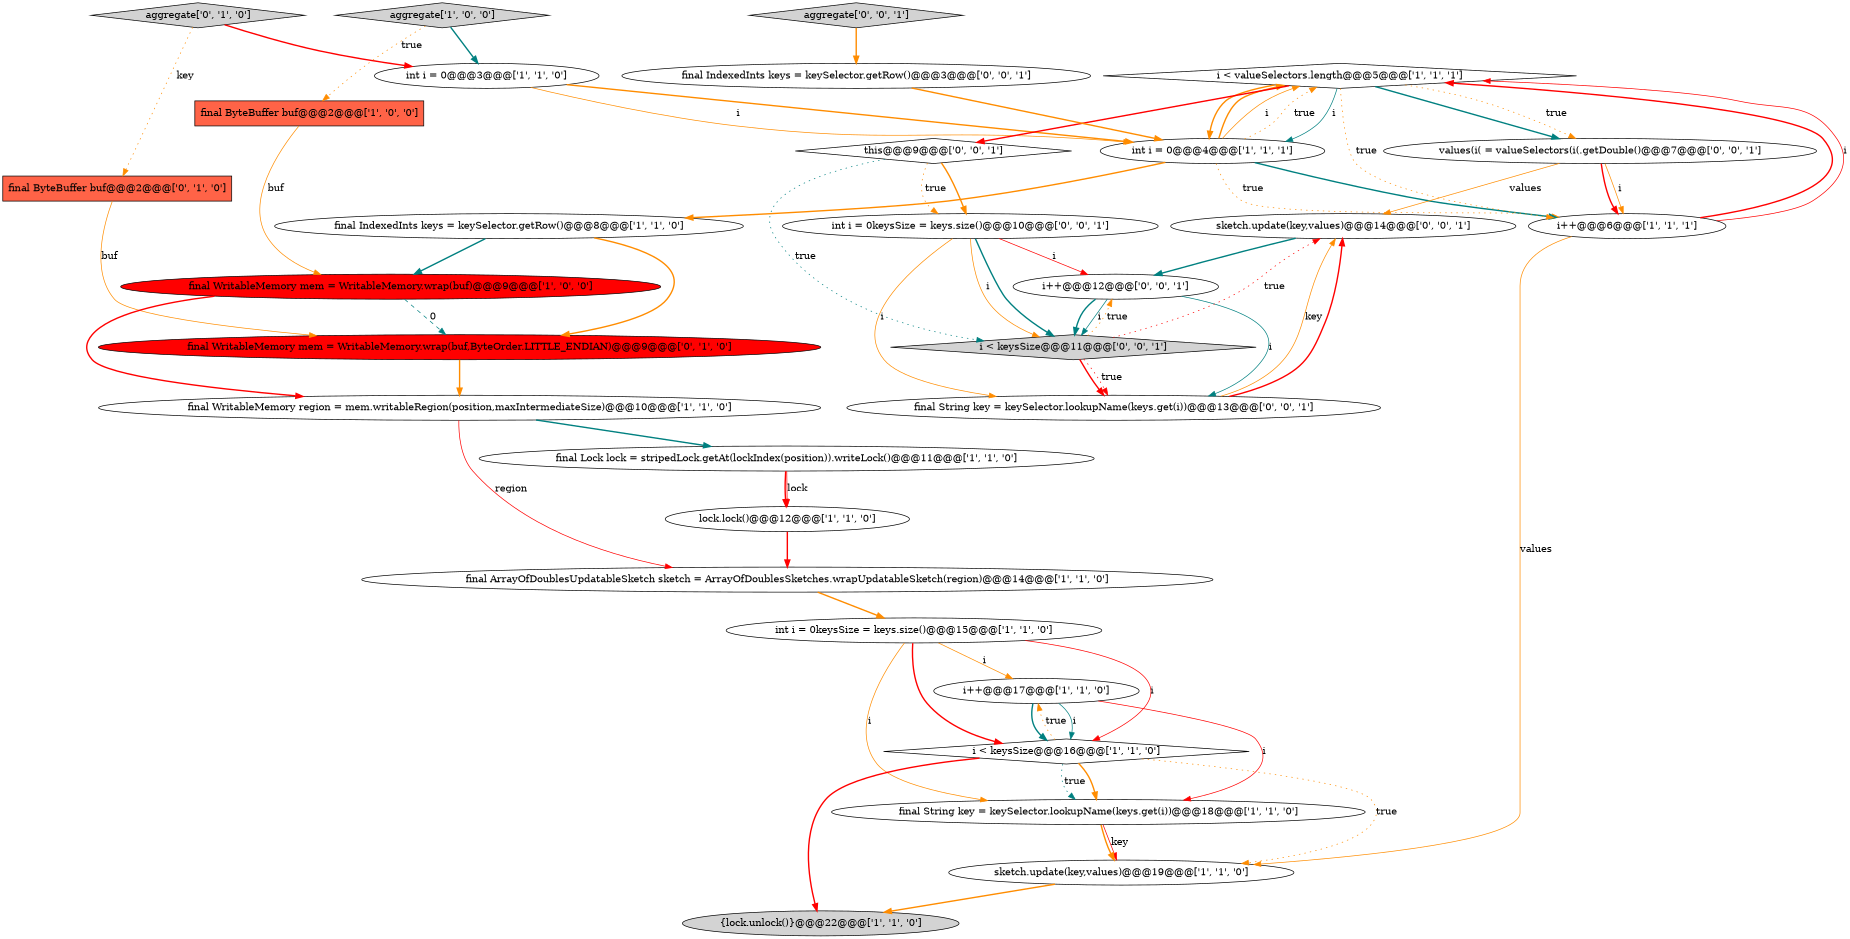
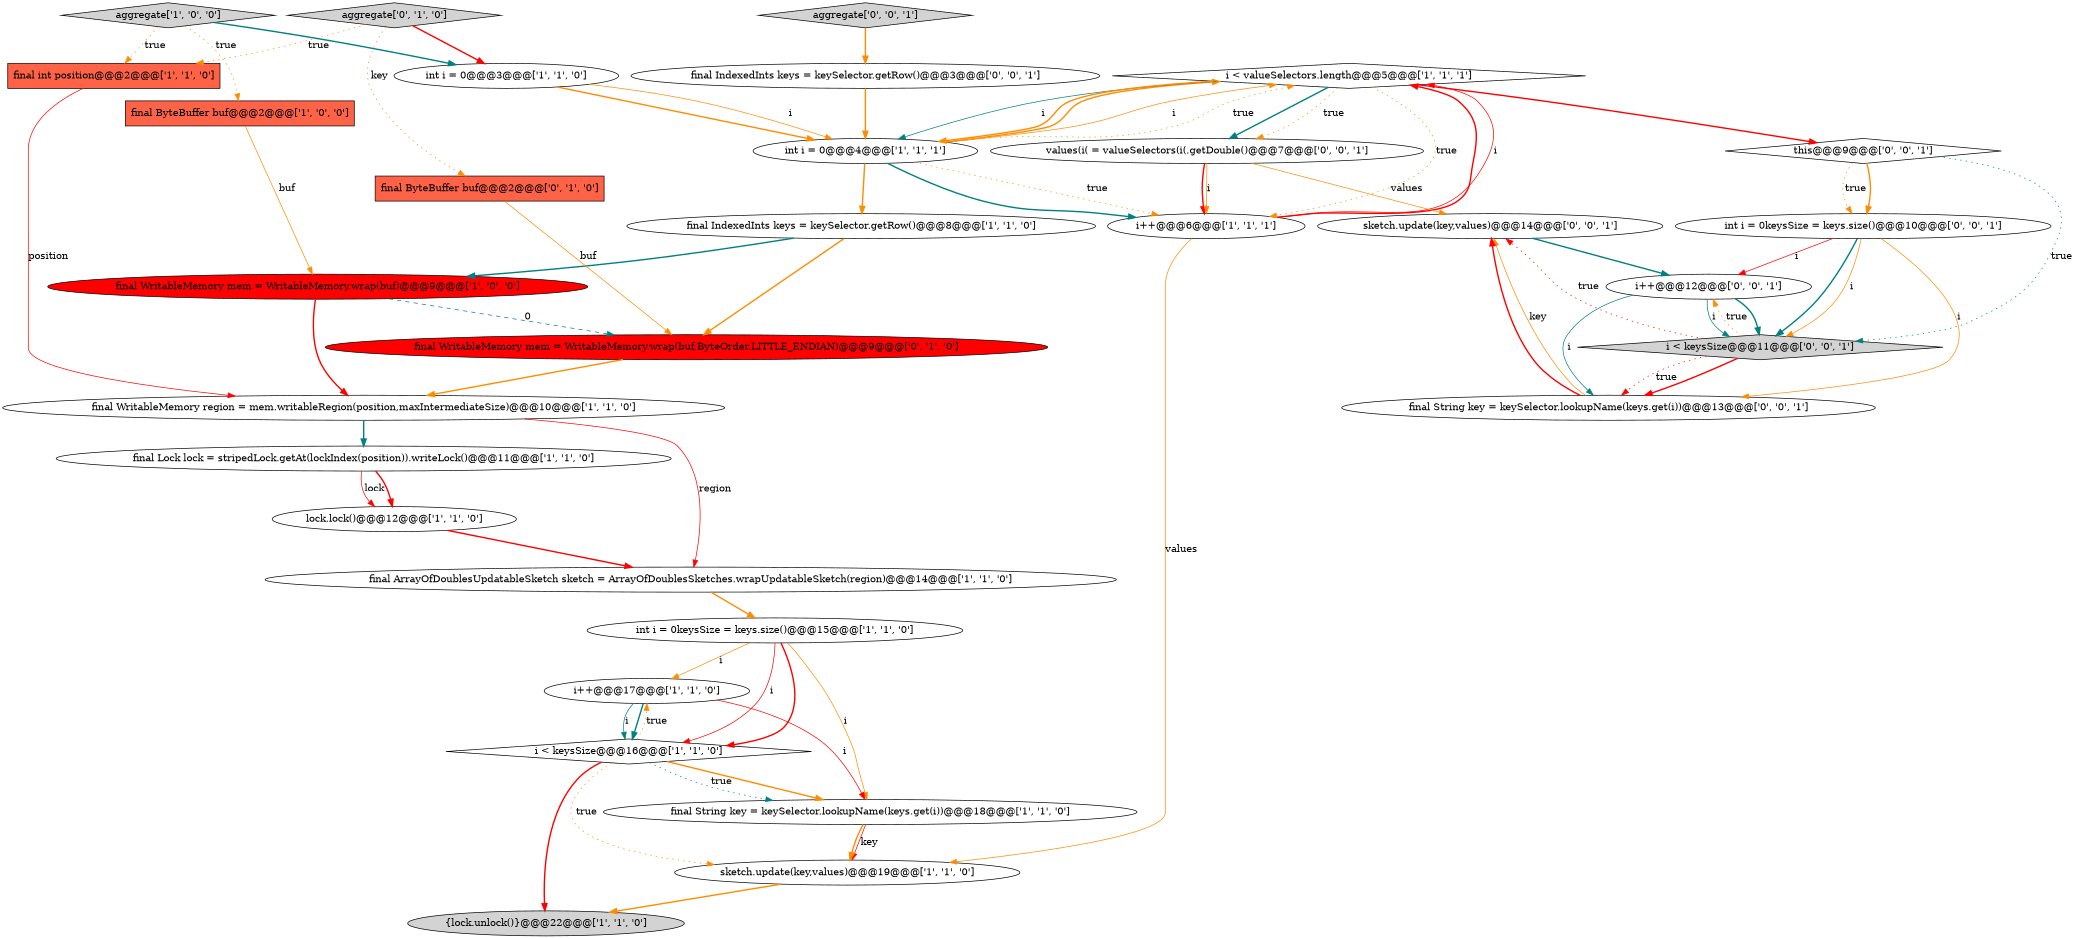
none -> (114, 76)
